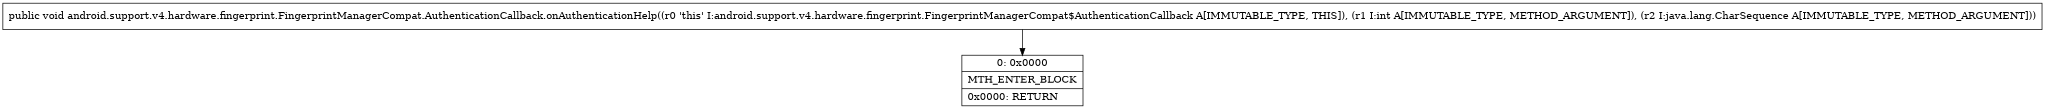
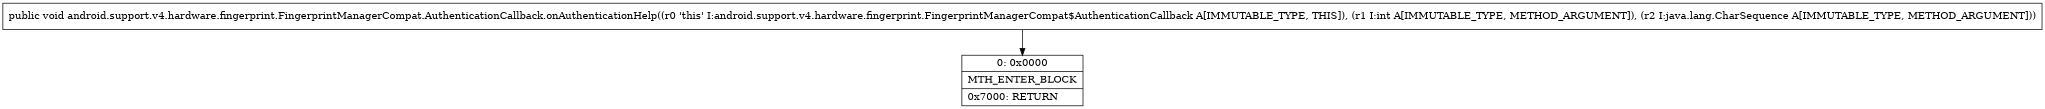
(1018, 97) -> (1018, 97)
